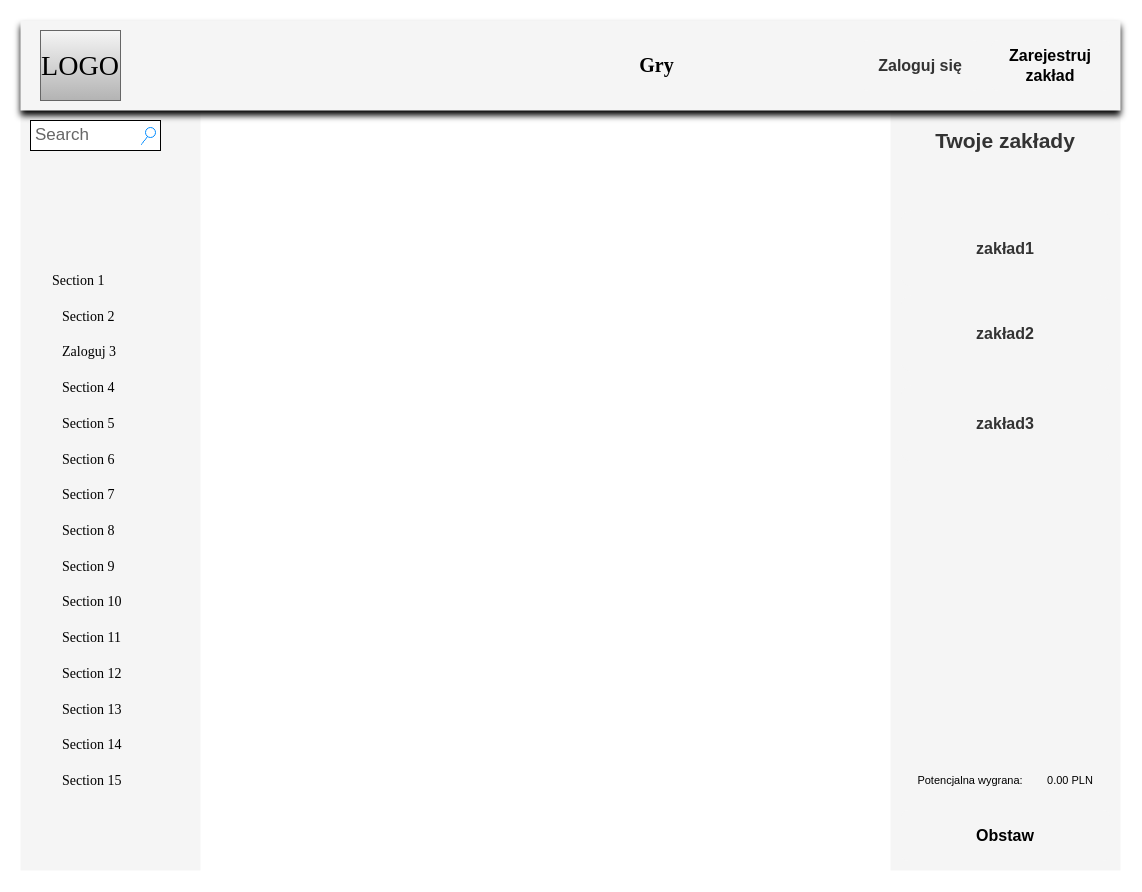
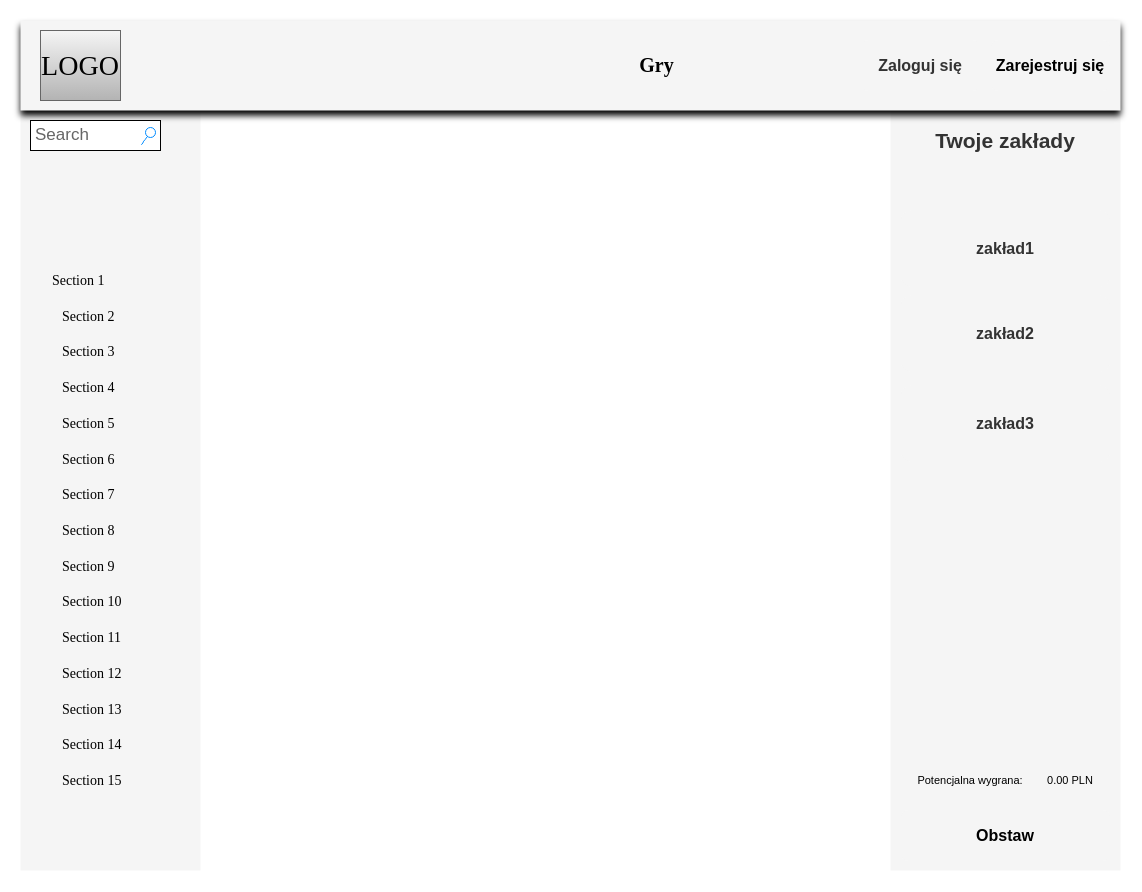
(1051, 66) -> (1051, 66)
(94, 353) -> (94, 353)
